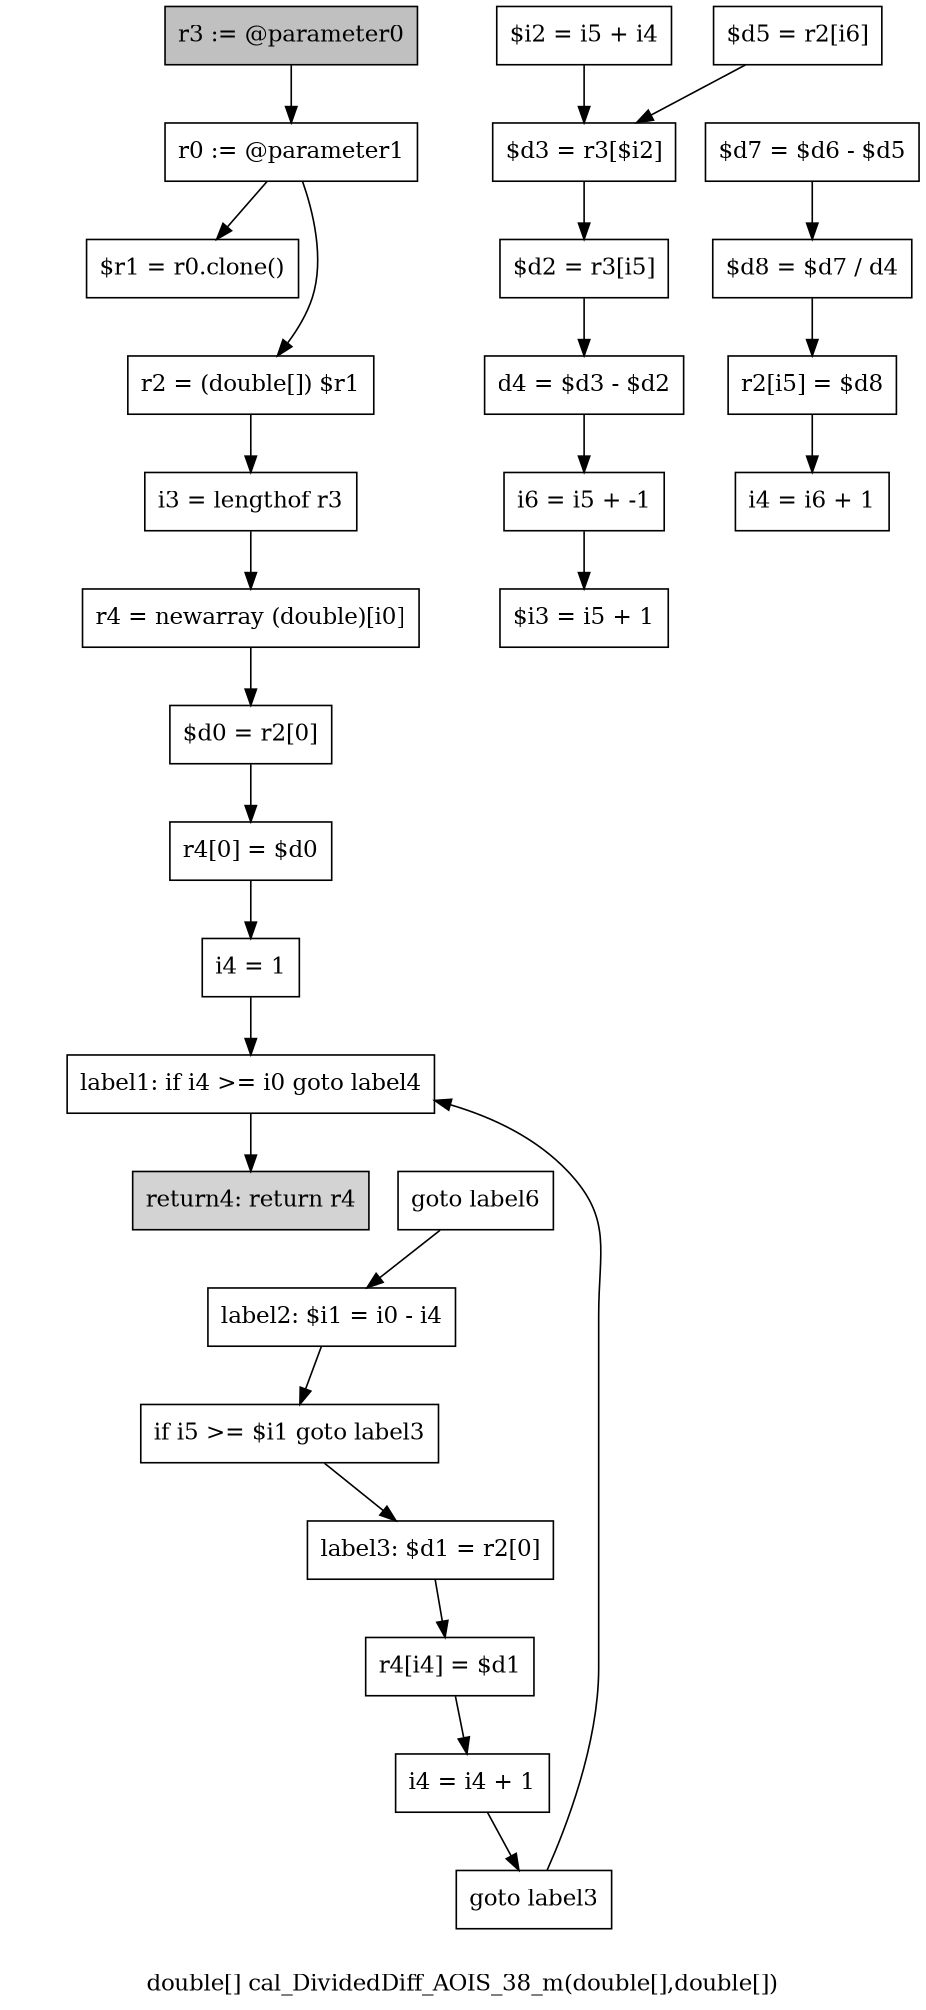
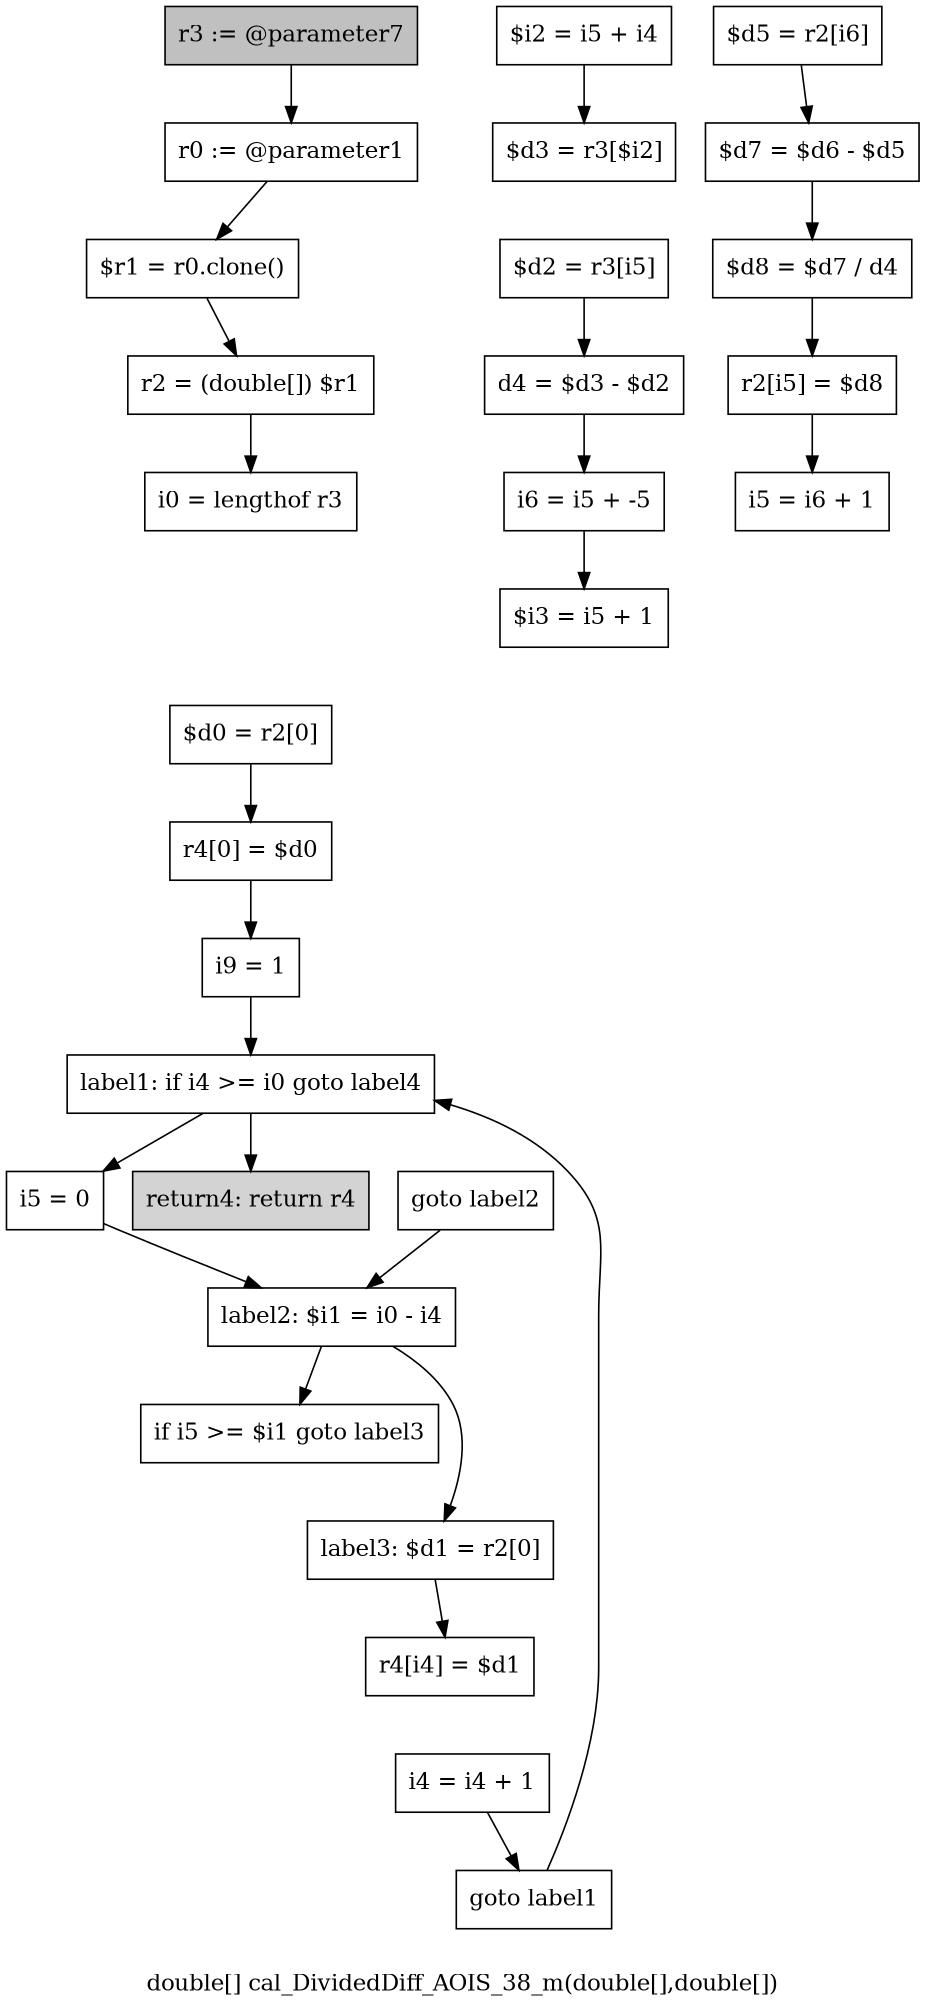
(291, 36) -> (291, 36)
(698, 90) -> (804, 86)
(584, 202) -> none
(318, 265) -> (218, 320)
(251, 502) -> (251, 502)
(584, 502) -> (584, 502)
(812, 502) -> (812, 502)
(251, 618) -> none
(251, 968) -> (251, 968)
none -> (55, 1201)
(476, 1201) -> (476, 1201)
(354, 1487) -> (457, 1413)
(460, 1717) -> none
(534, 1900) -> (534, 1900)
